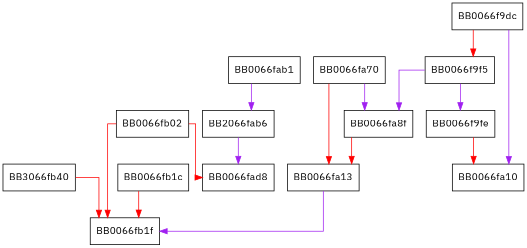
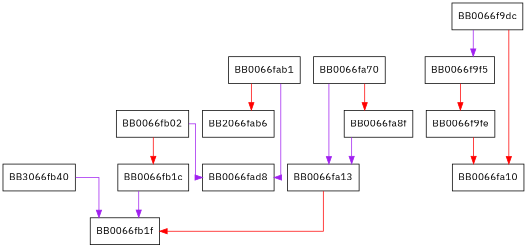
(473, 39) -> (473, 39)
(399, 74) -> none
(251, 93) -> (251, 93)
(365, 93) -> (365, 93)
(460, 93) -> (460, 93)
(509, 93) -> (509, 93)
(329, 120) -> (329, 120)
(238, 147) -> (281, 131)
(352, 147) -> (352, 147)
(196, 148) -> (196, 148)
(108, 163) -> (153, 147)
(99, 182) -> (99, 182)
(139, 201) -> (139, 201)
(265, 231) -> (265, 231)
